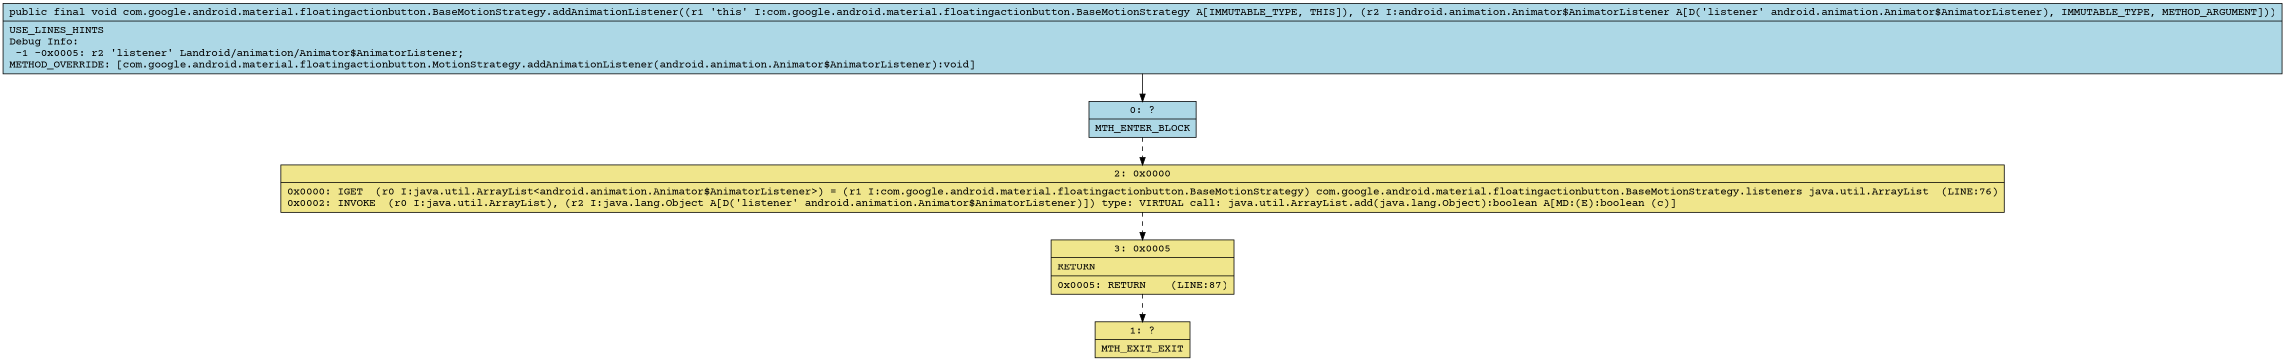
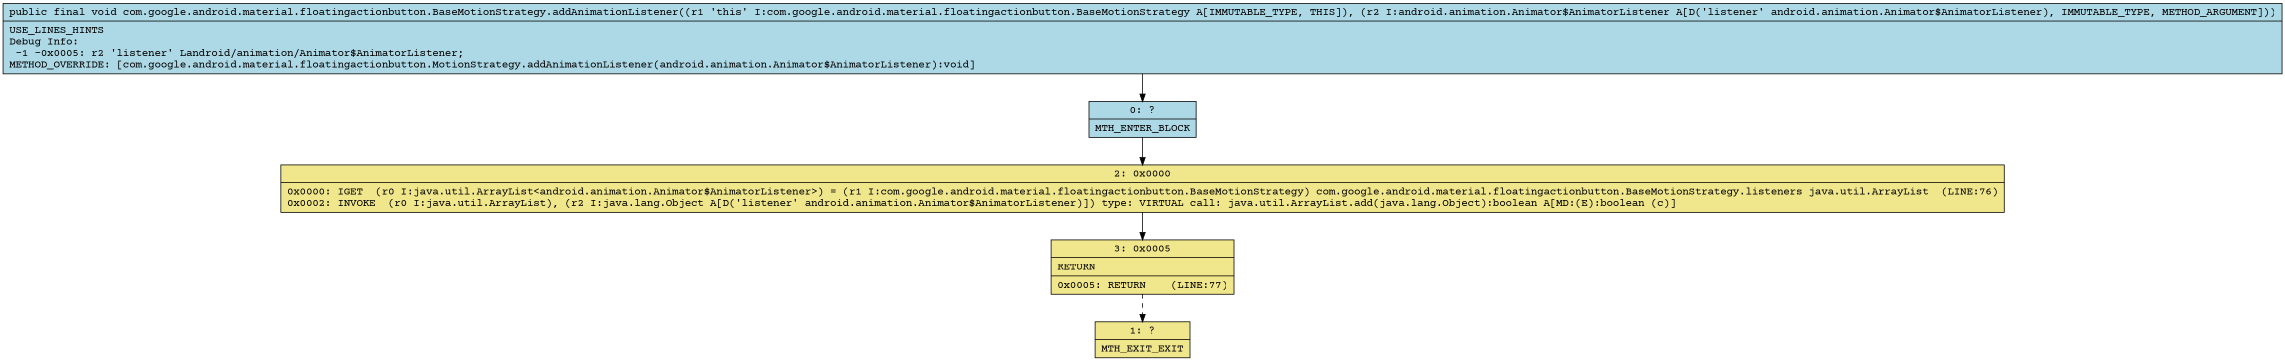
(1143, 147) -> (1143, 147)
(1143, 222) -> (1143, 222)
(1143, 285) -> (1143, 285)
